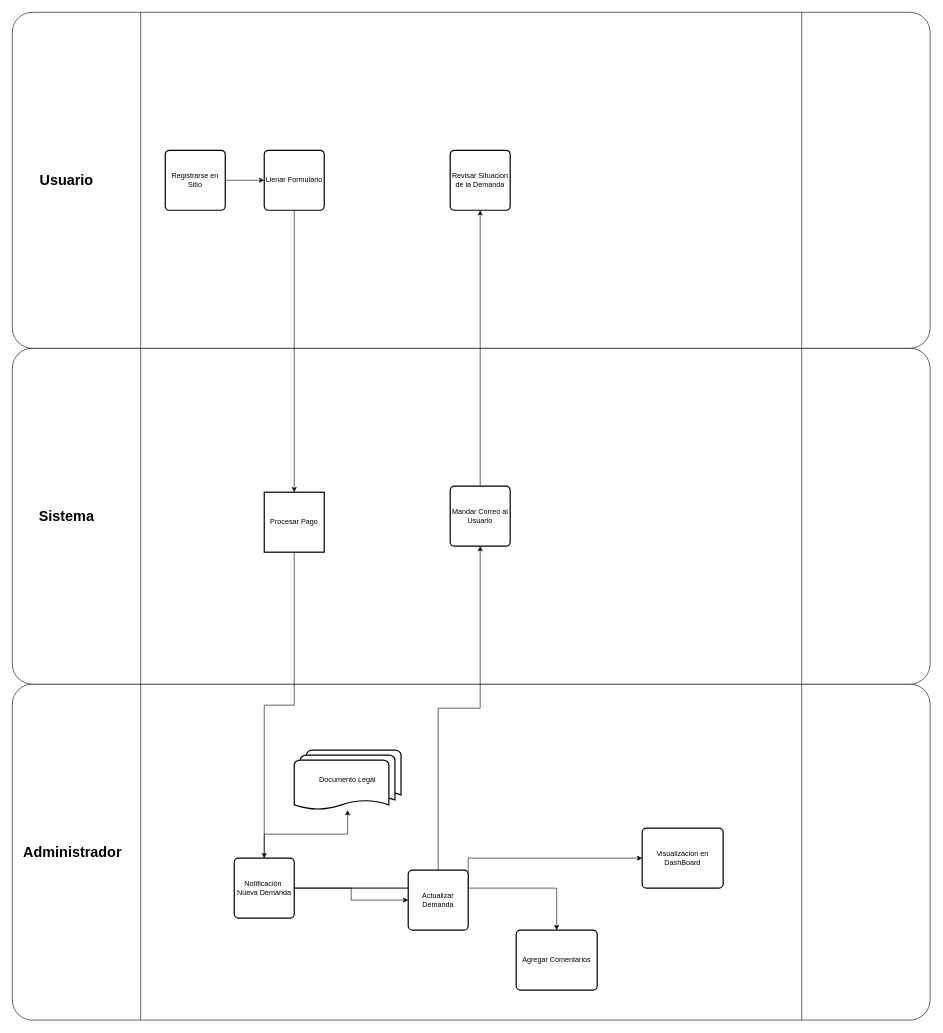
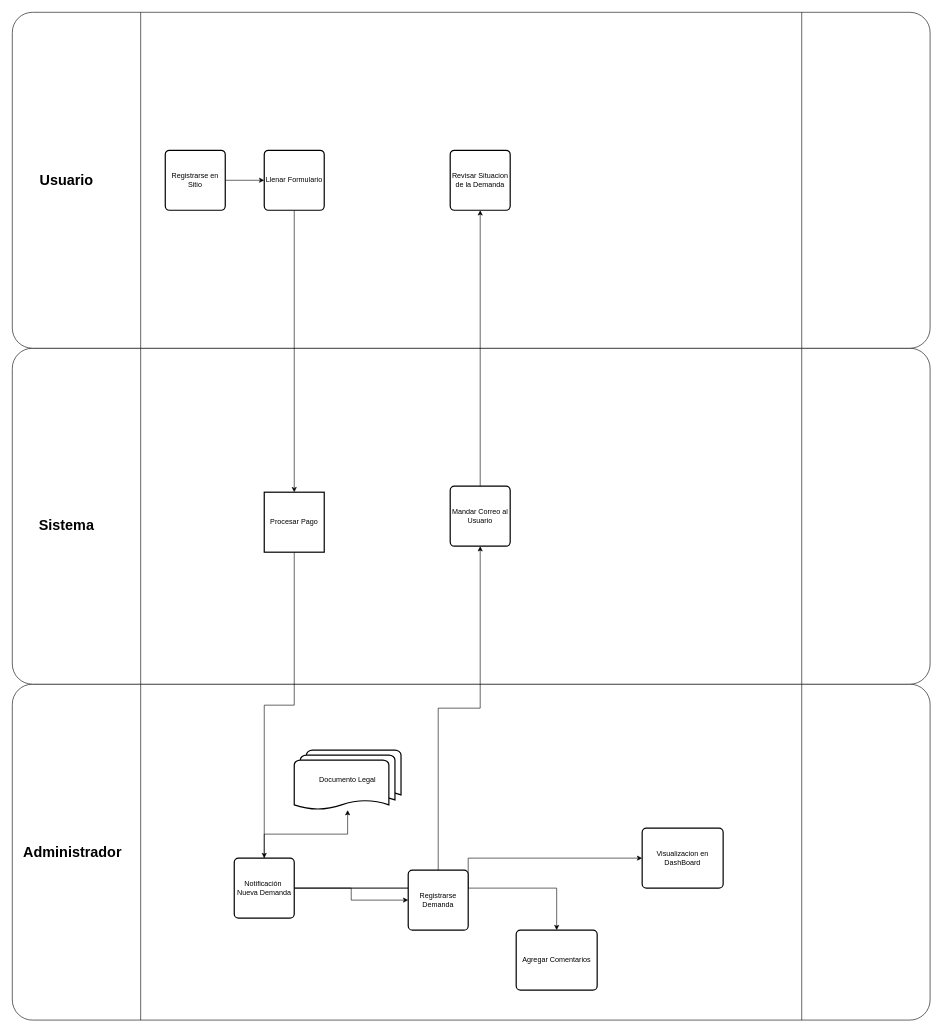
(66, 516) -> (66, 525)
(438, 900) -> (438, 900)
